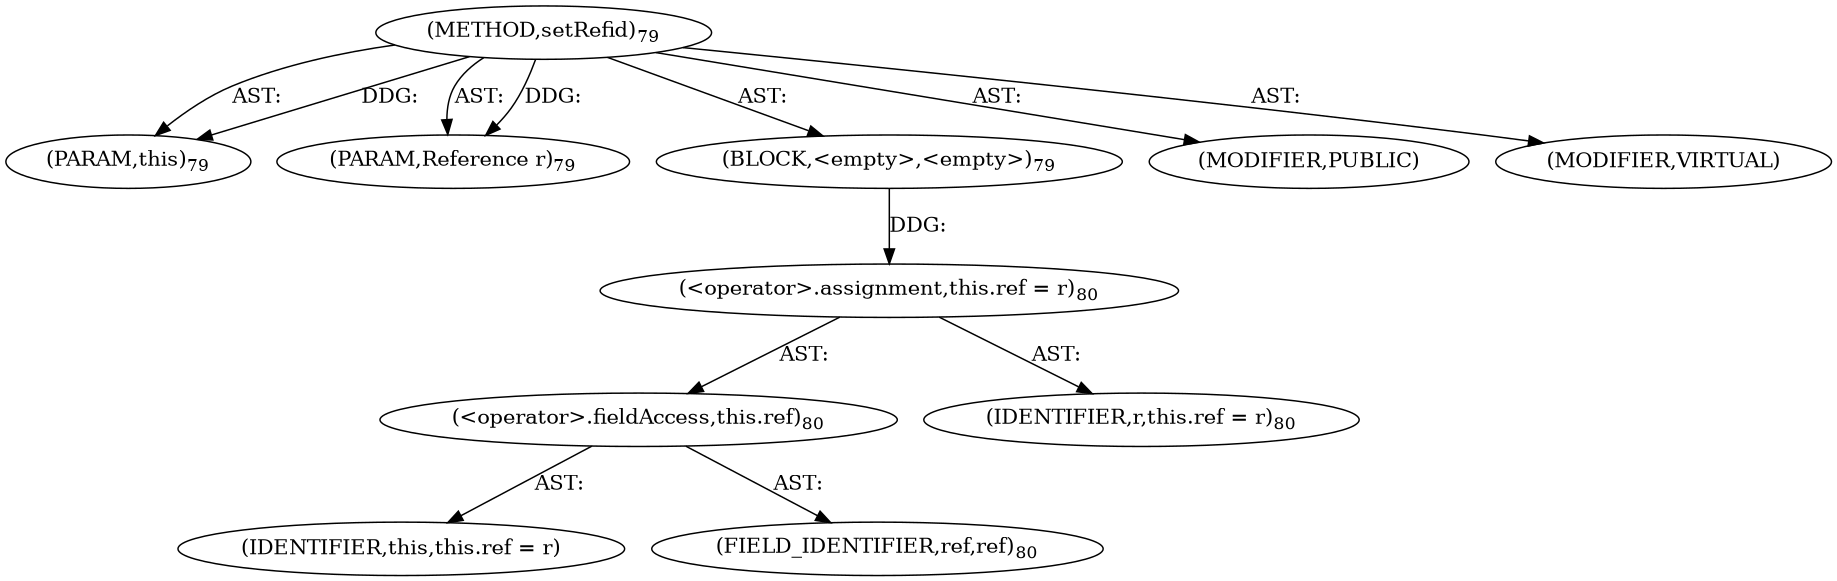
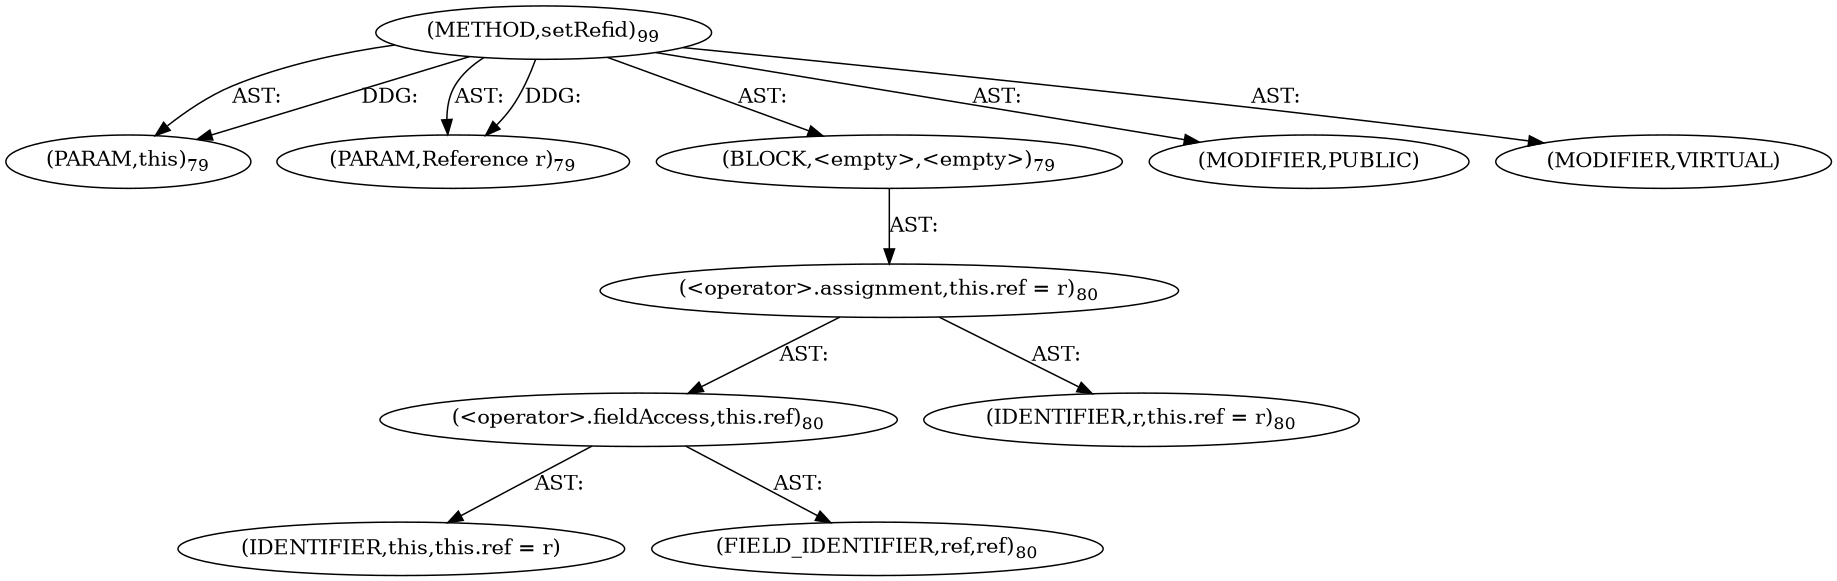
(649, 30) -> (649, 30)
(921, 226) -> (918, 226)
